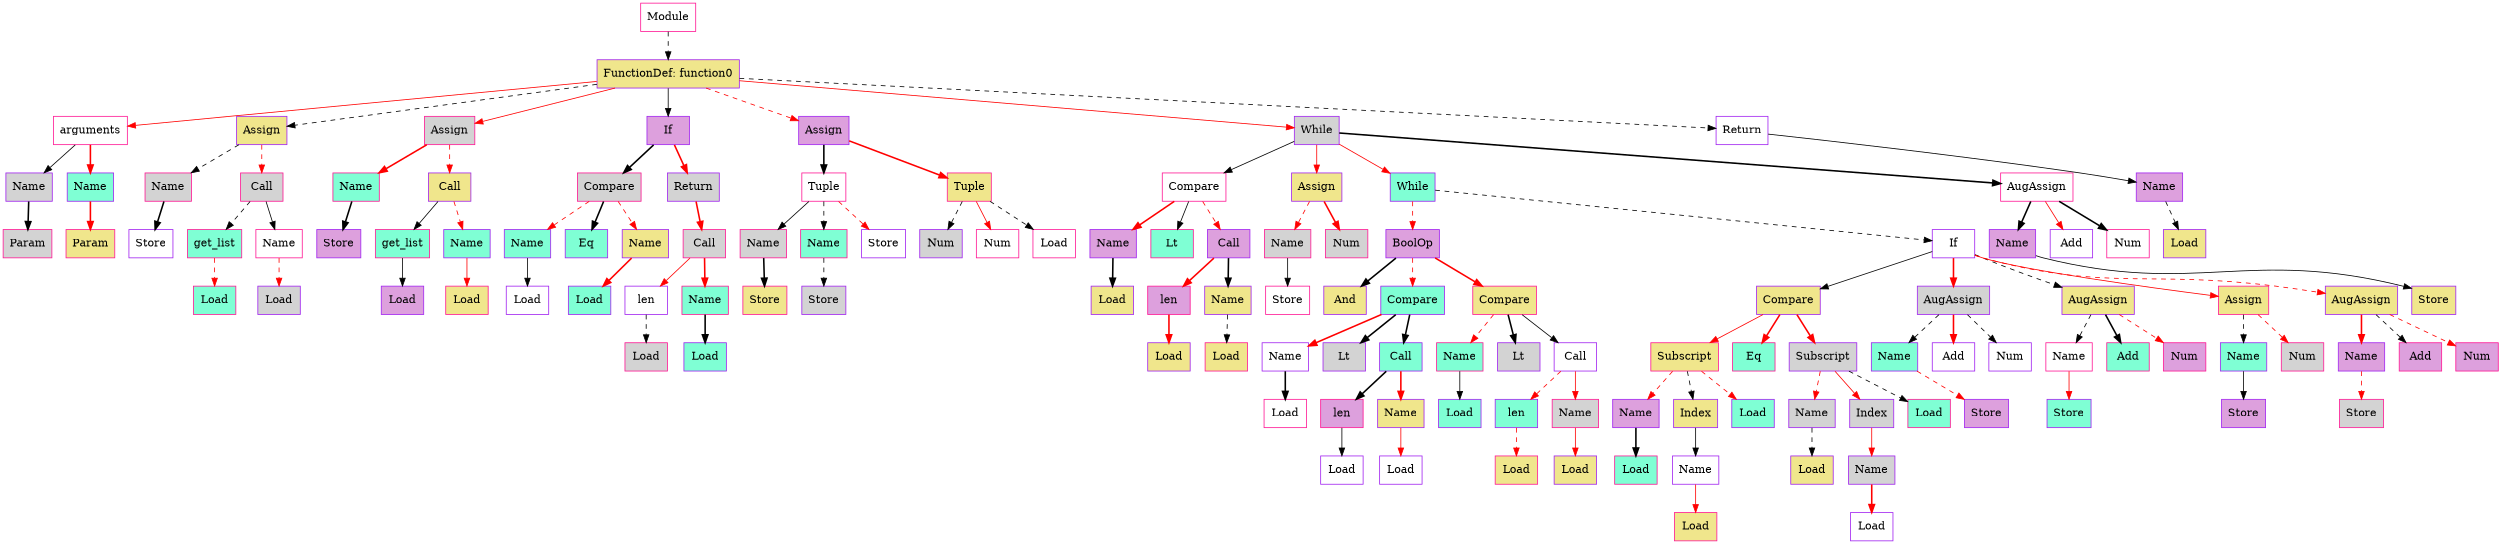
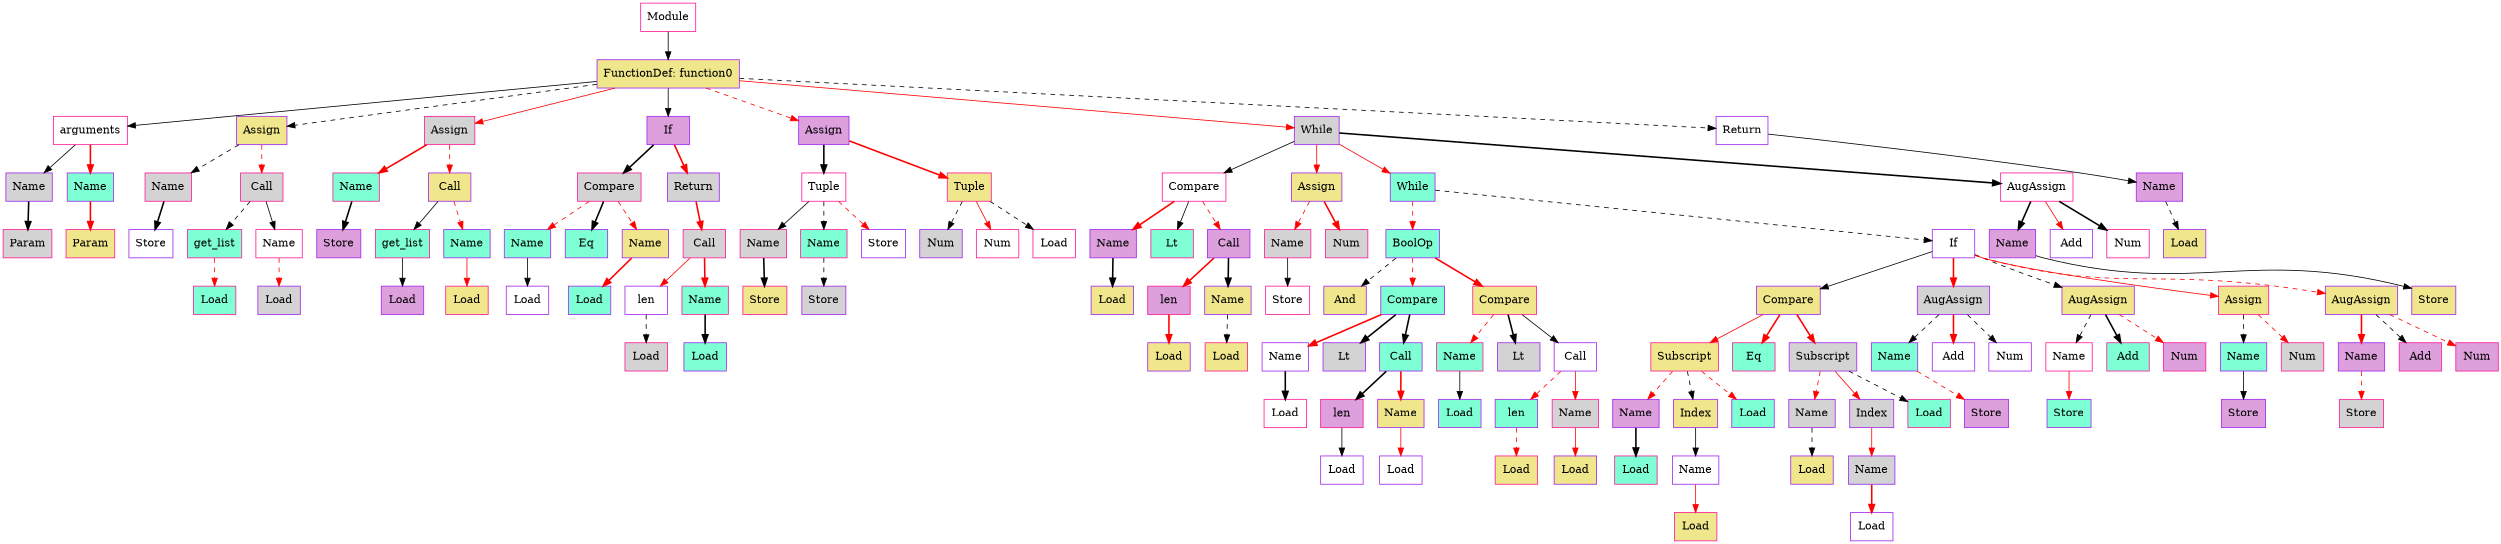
(668, 42) -> (668, 42)
(366, 103) -> (366, 103)
(1413, 244) -> (1413, 244)
(1382, 270) -> (1382, 270)
